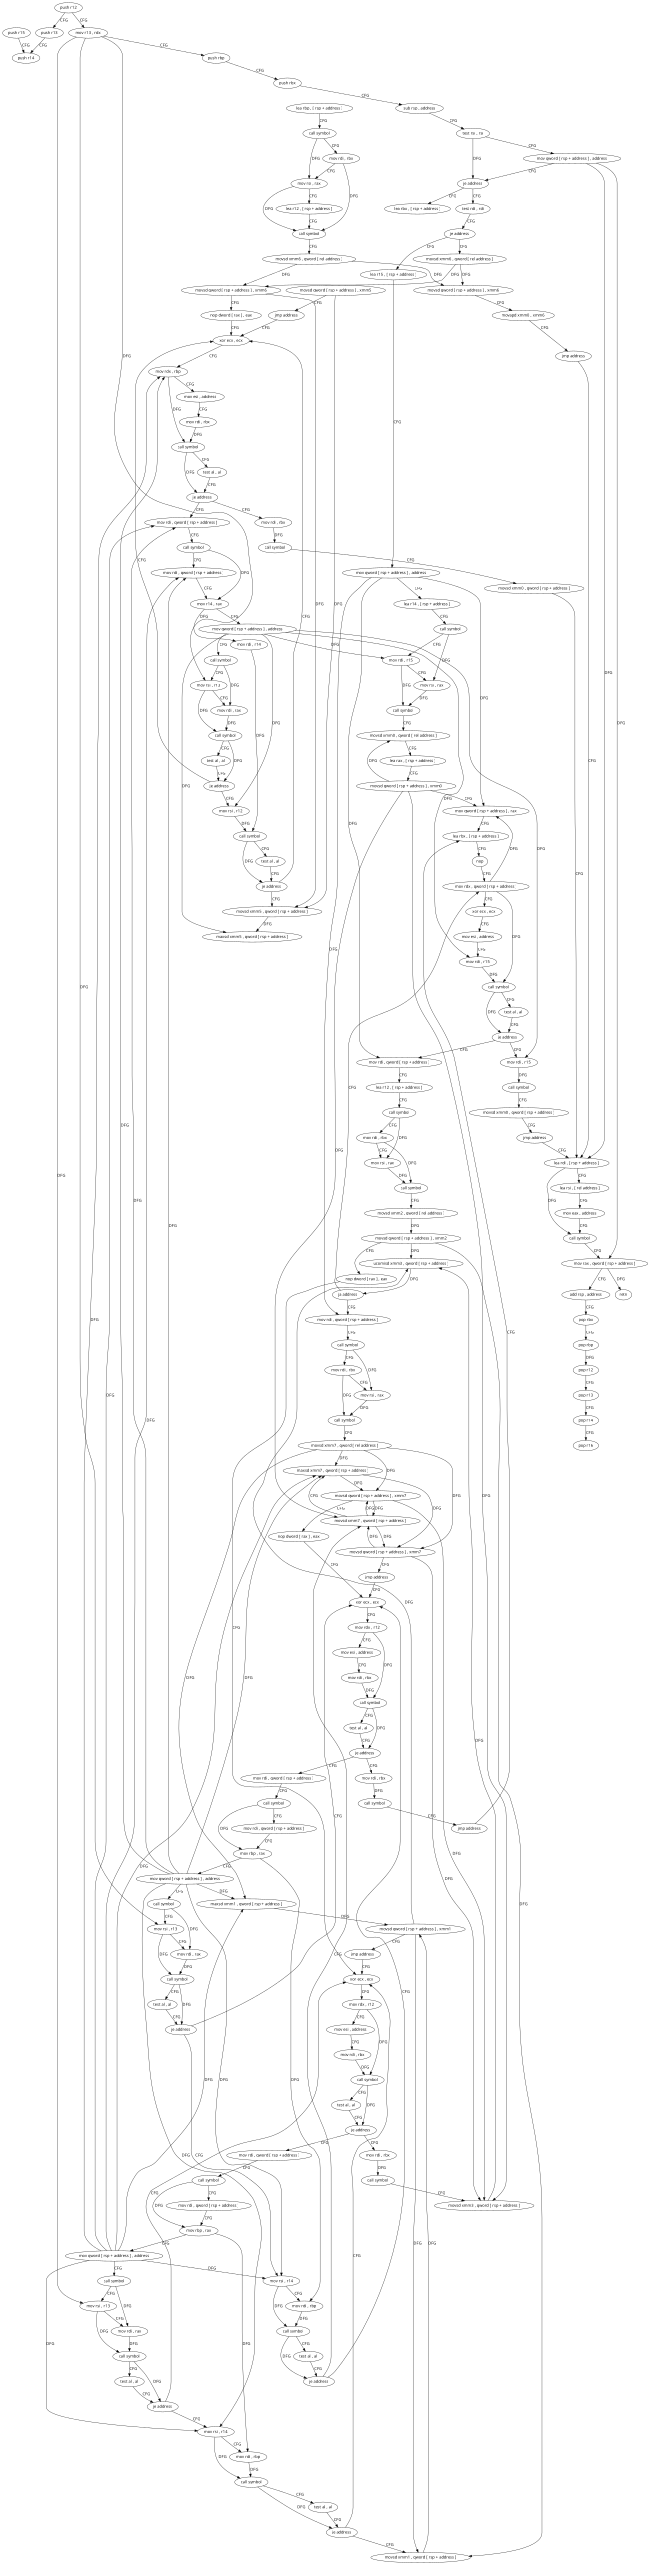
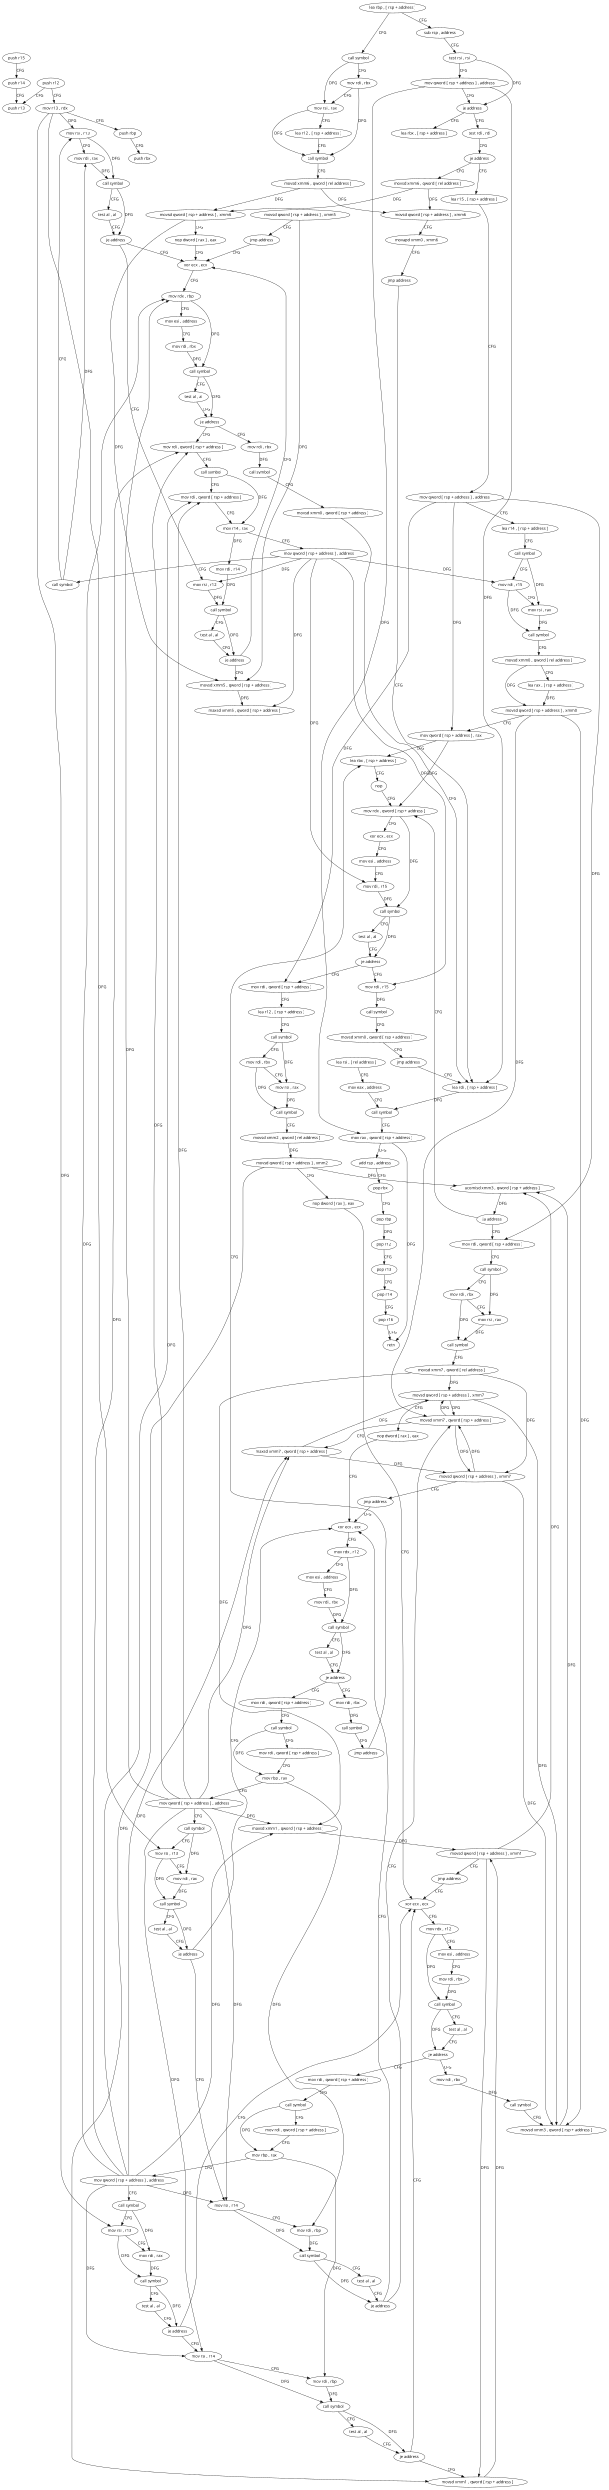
(39, 44) -> (16, 94)
(349, 95) -> (415, 20)
(367, 762) -> (506, 684)
(414, 774) -> (551, 698)
(509, 849) -> (427, 774)
(578, 1174) -> none
none -> (388, 1331)
(339, 1457) -> none
